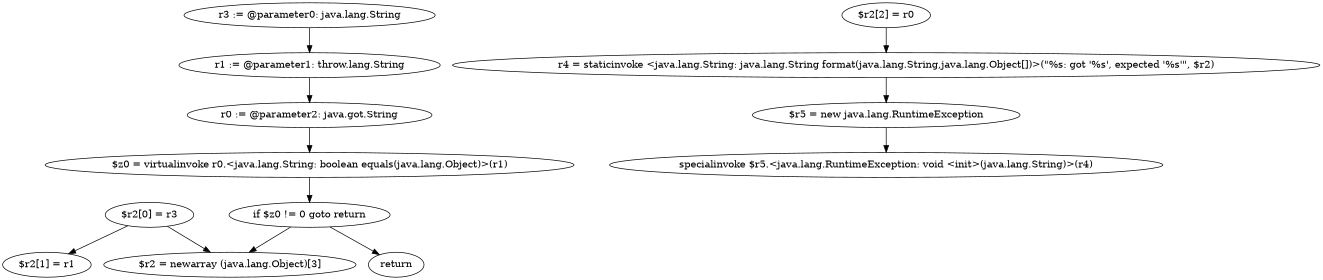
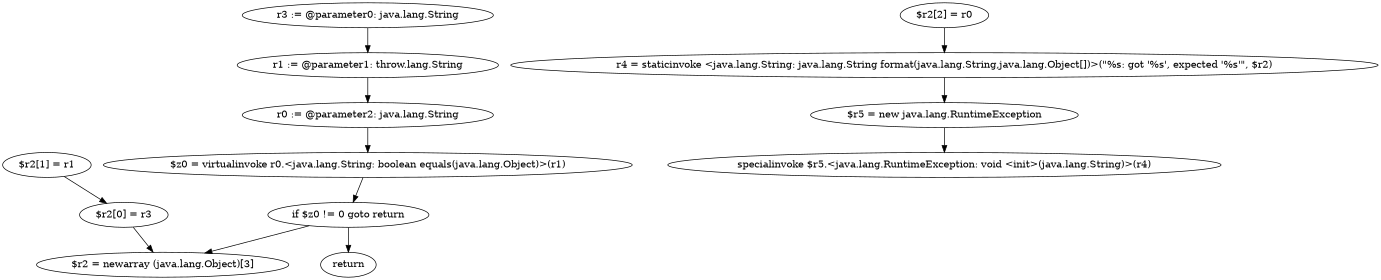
(310, 115) -> (368, 115)
(101, 238) -> (82, 188)
